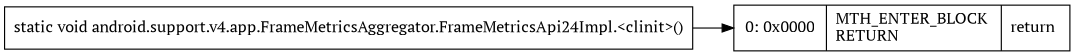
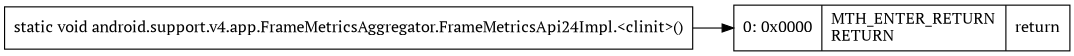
(912, 19) -> (914, 19)
